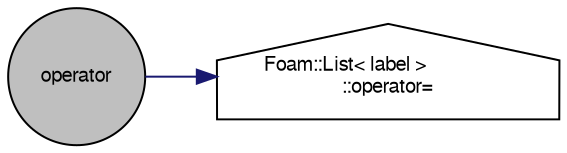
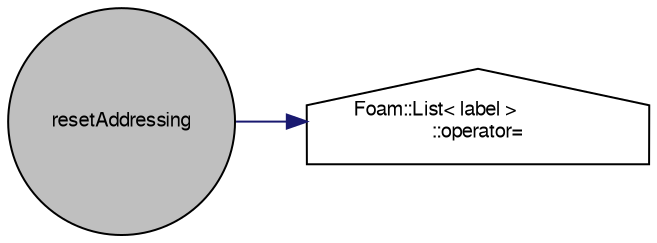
(77, 77) -> (122, 122)
